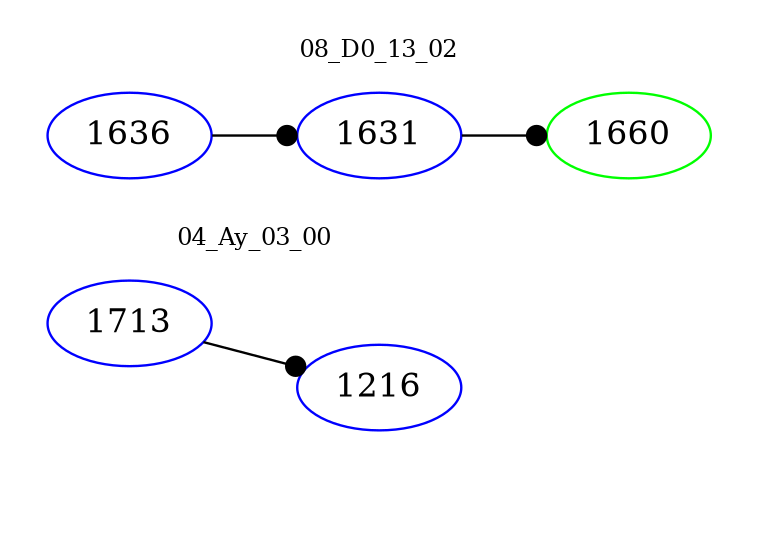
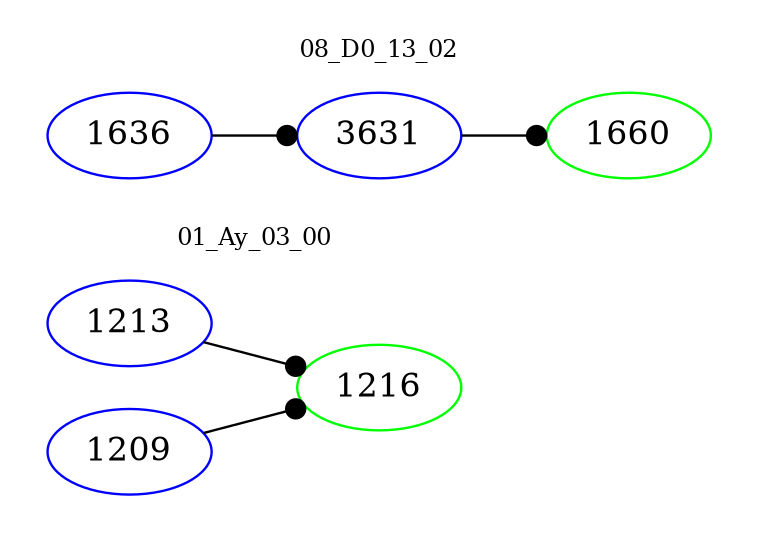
(379, 136) -> (379, 136)
(254, 239) -> (254, 239)
(130, 323) -> (130, 323)
(379, 388) -> (379, 388)
none -> (130, 452)
